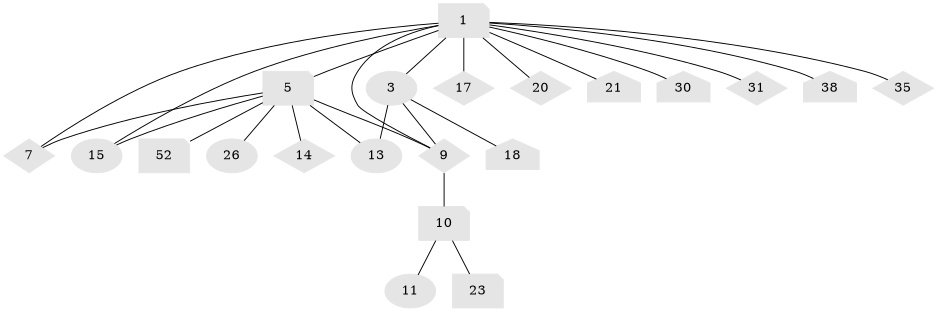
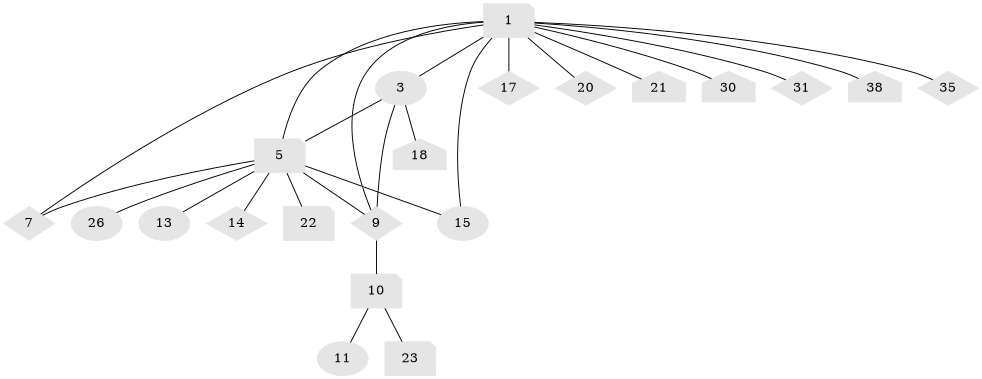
(385, 117) -> (343, 120)
(164, 156) -> (309, 223)
